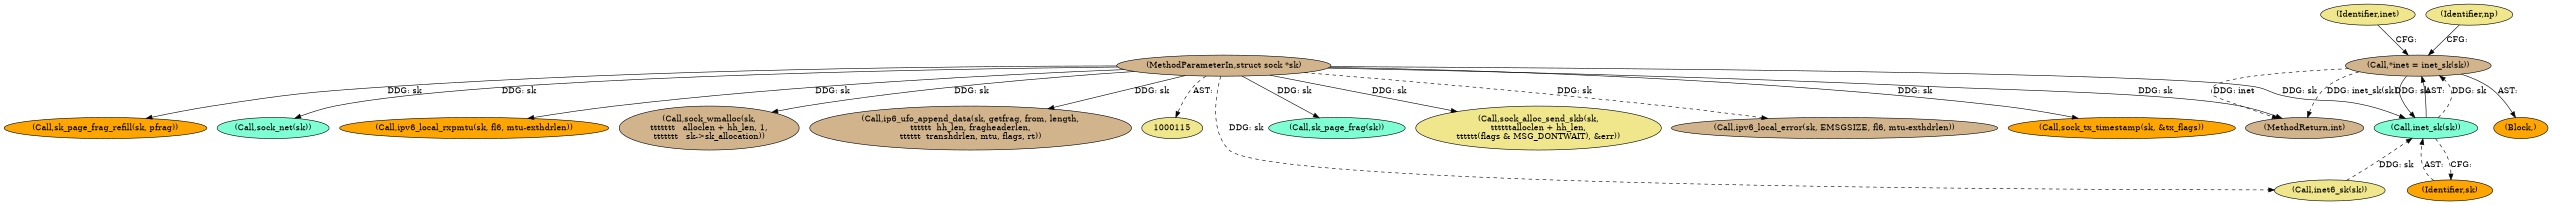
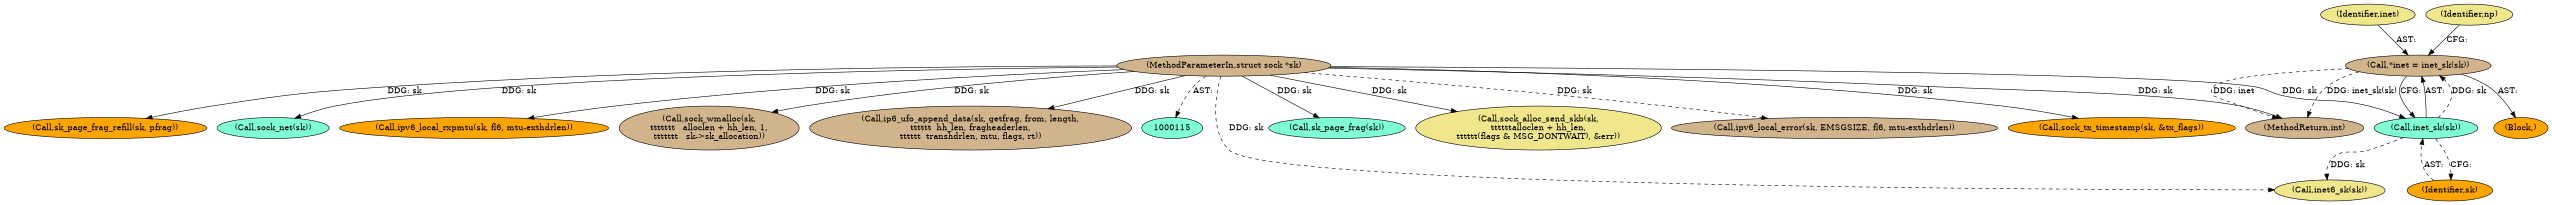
(2408, 40) -> (2408, 40)
(2412, 91) -> (2412, 91)
(1172, 128) -> (1172, 128)
(2377, 162) -> (2360, 152)
